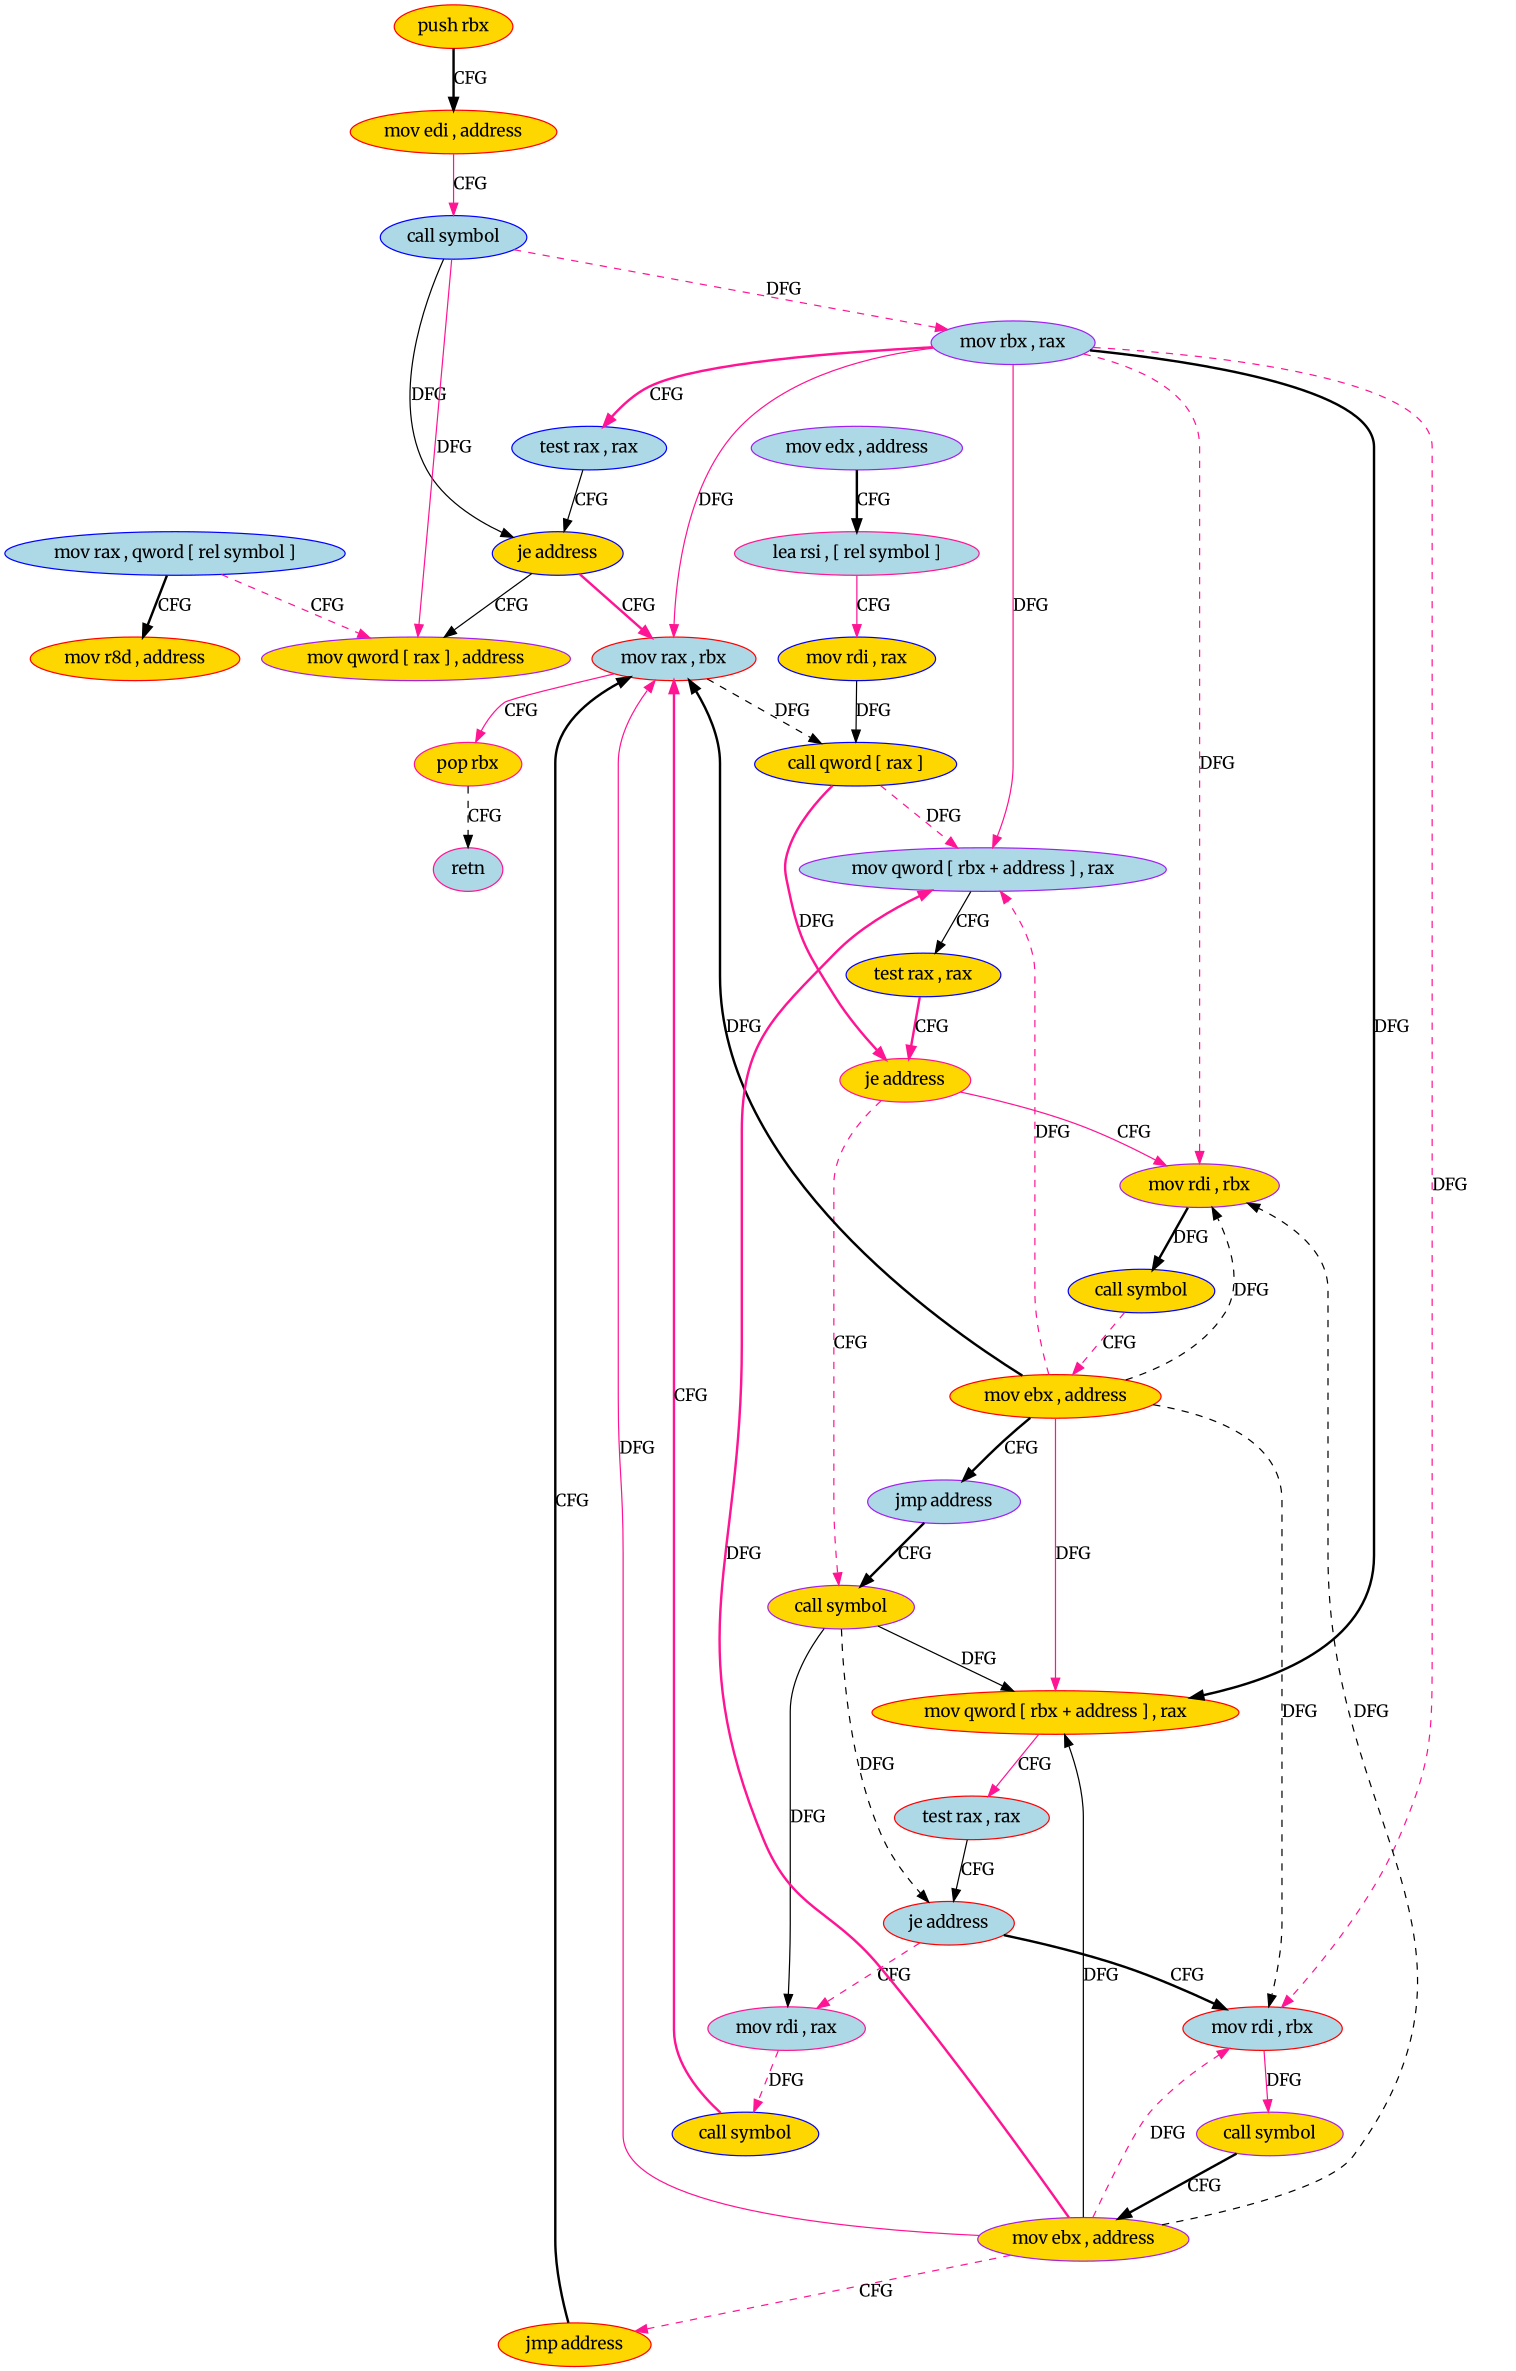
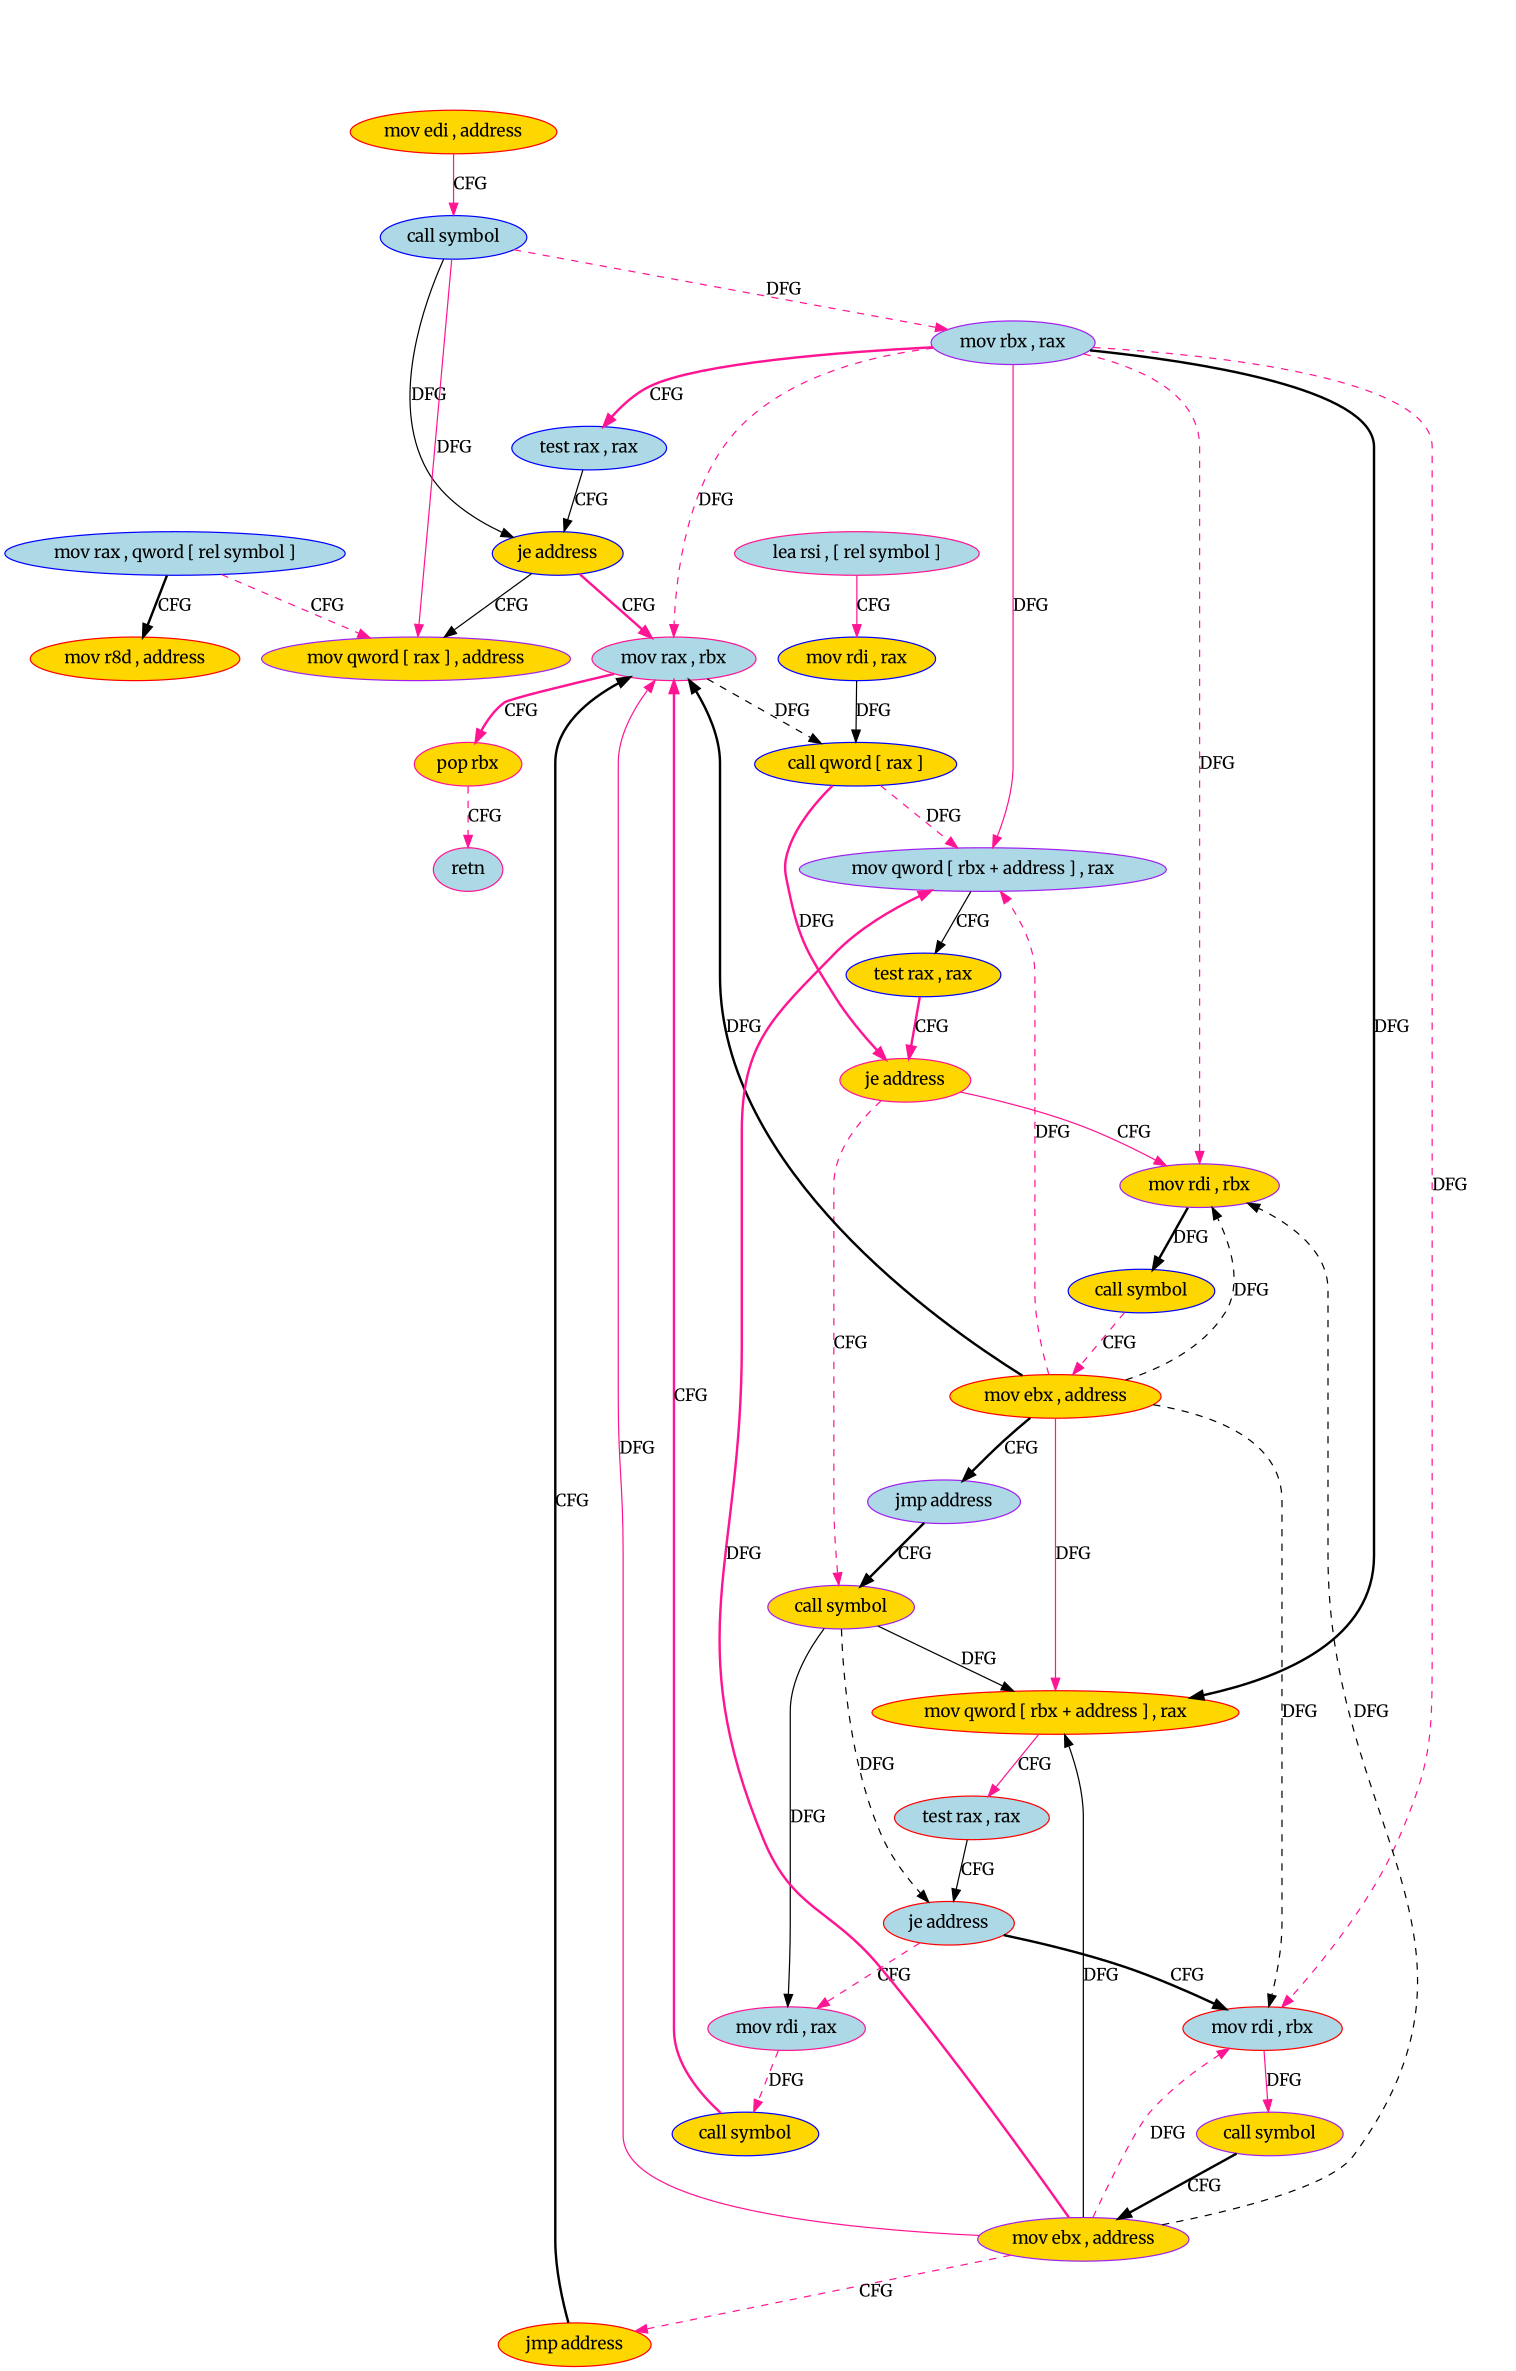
(454, 27) -> none
(740, 427) -> (740, 427)
(857, 448) -> none
(674, 659) -> (674, 659)
(541, 692) -> (541, 692)
(468, 811) -> (468, 811)
